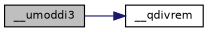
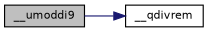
(45, 16) -> (45, 16)
